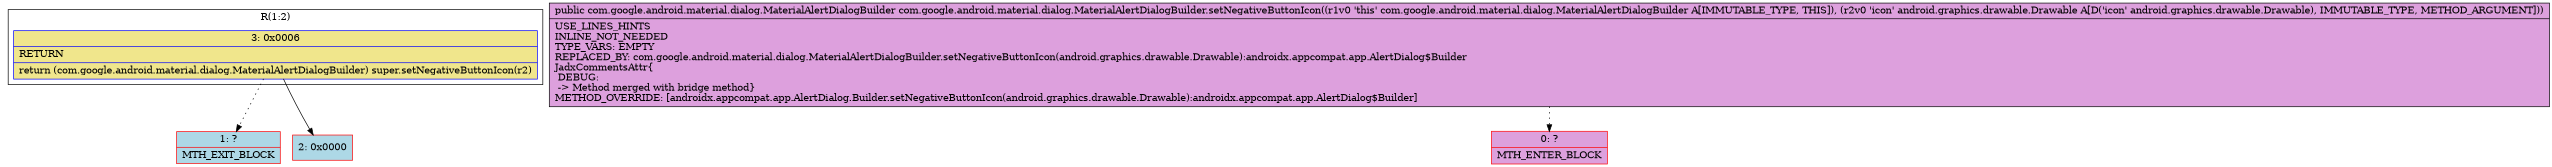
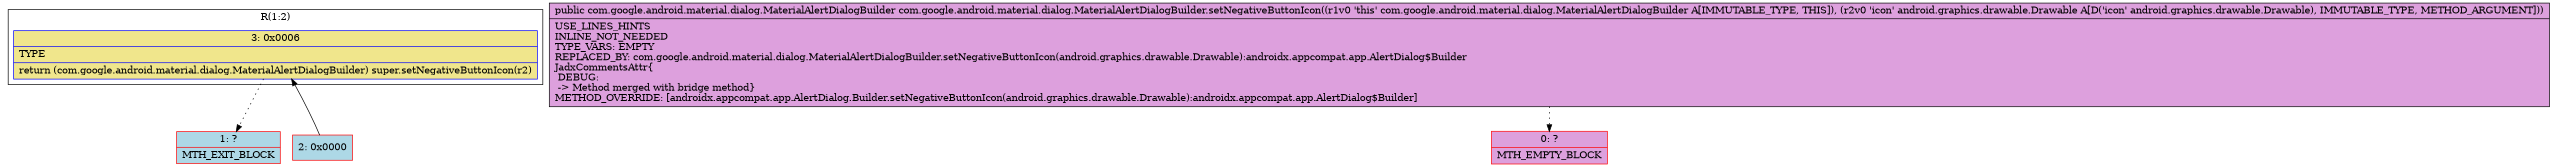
(41, 54) -> (32, 54)
(296, 104) -> (308, 110)
(1549, 155) -> (1549, 155)
